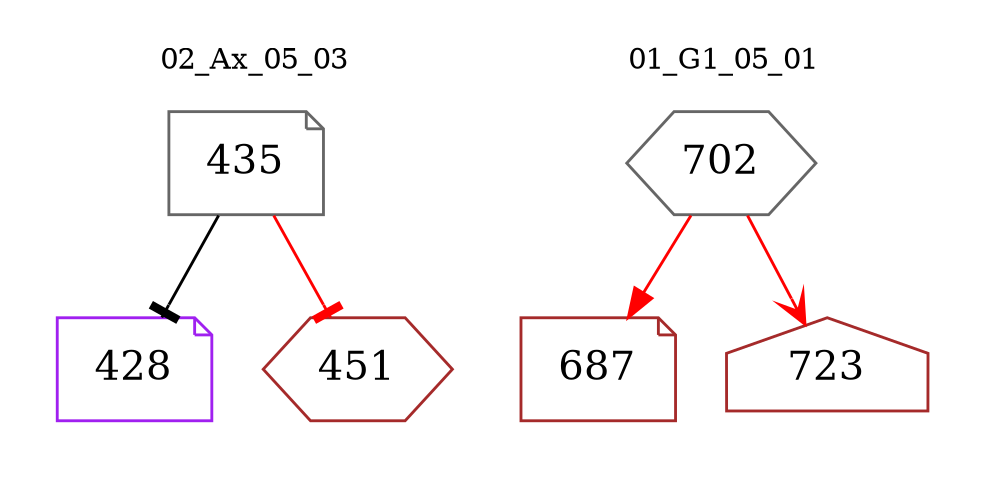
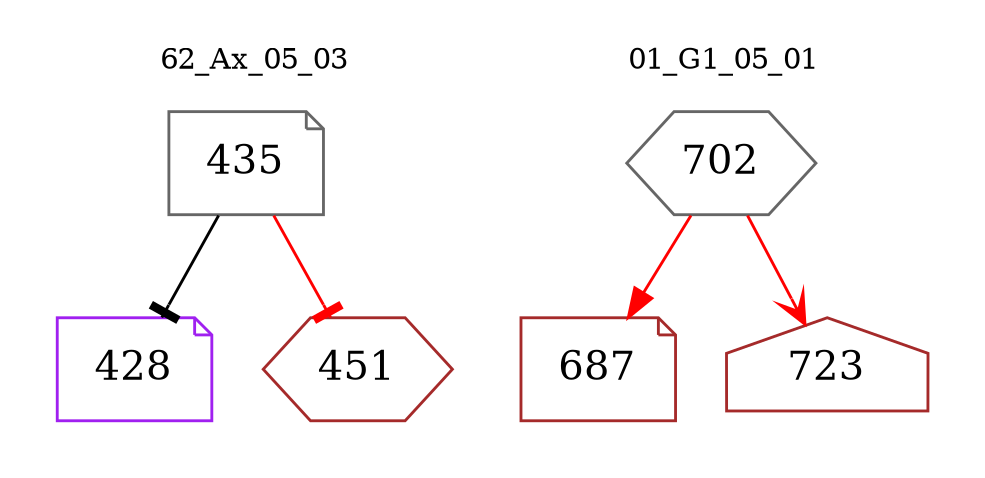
(255, 62) -> (255, 62)
